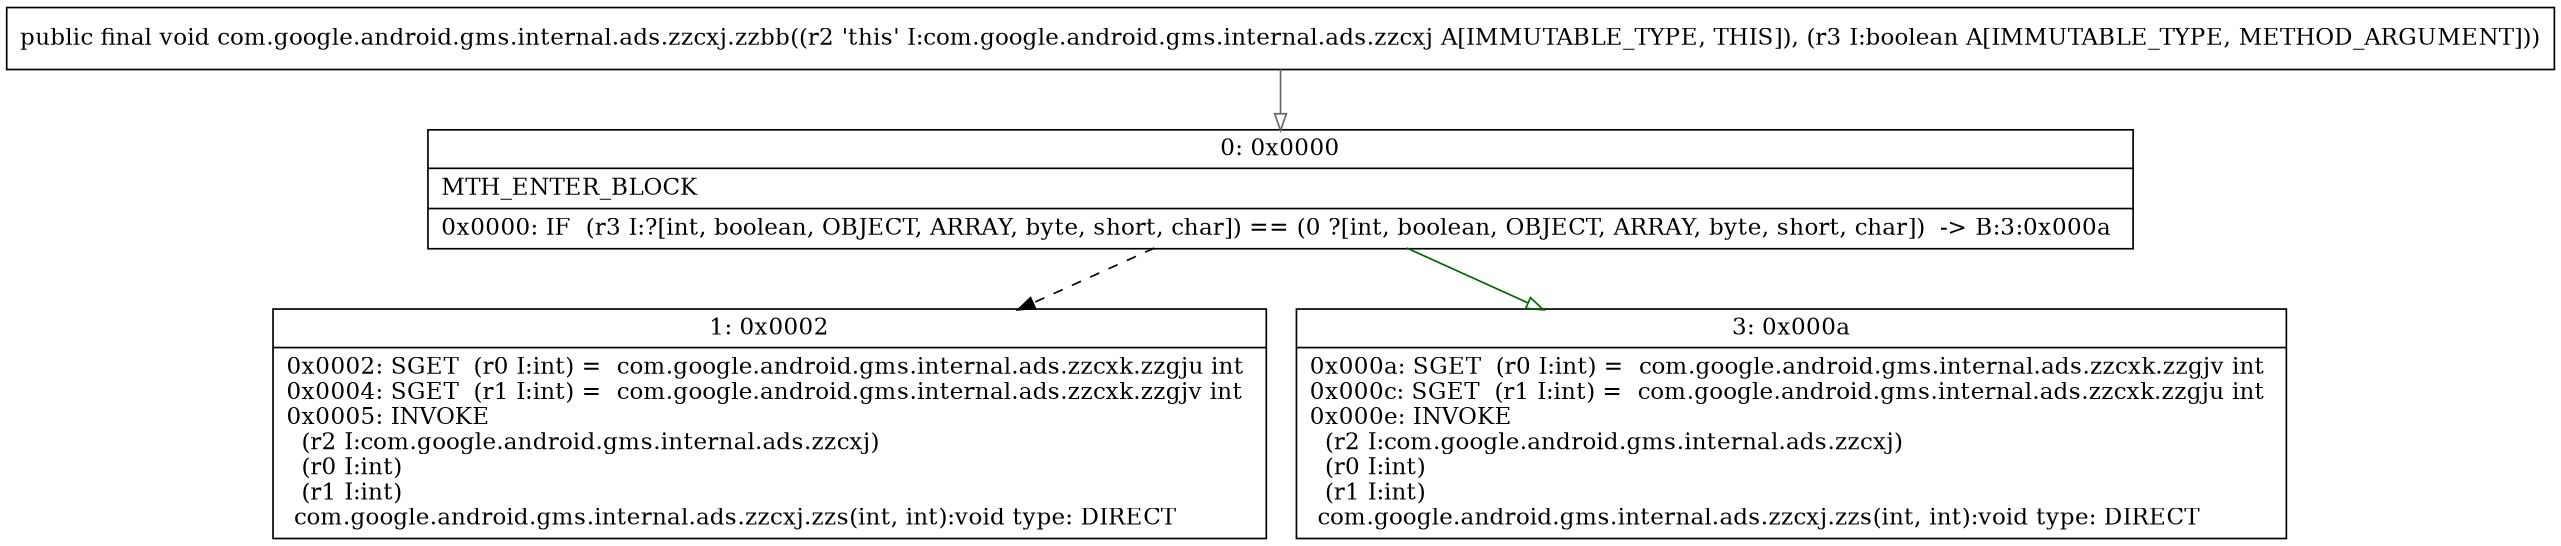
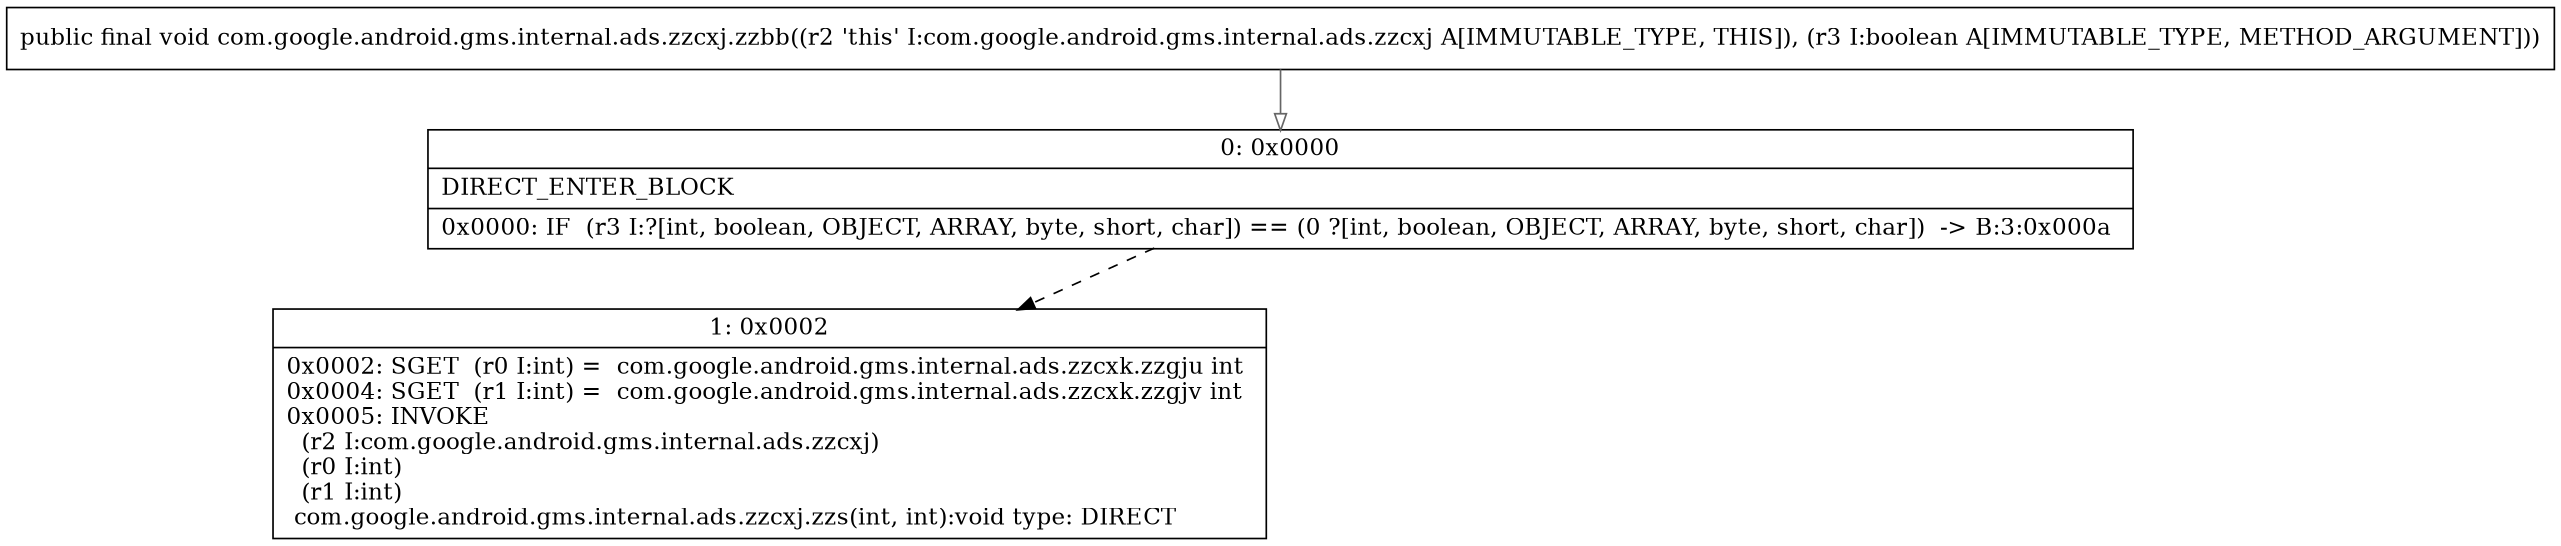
(570, 188) -> (588, 188)
(1791, 424) -> none
